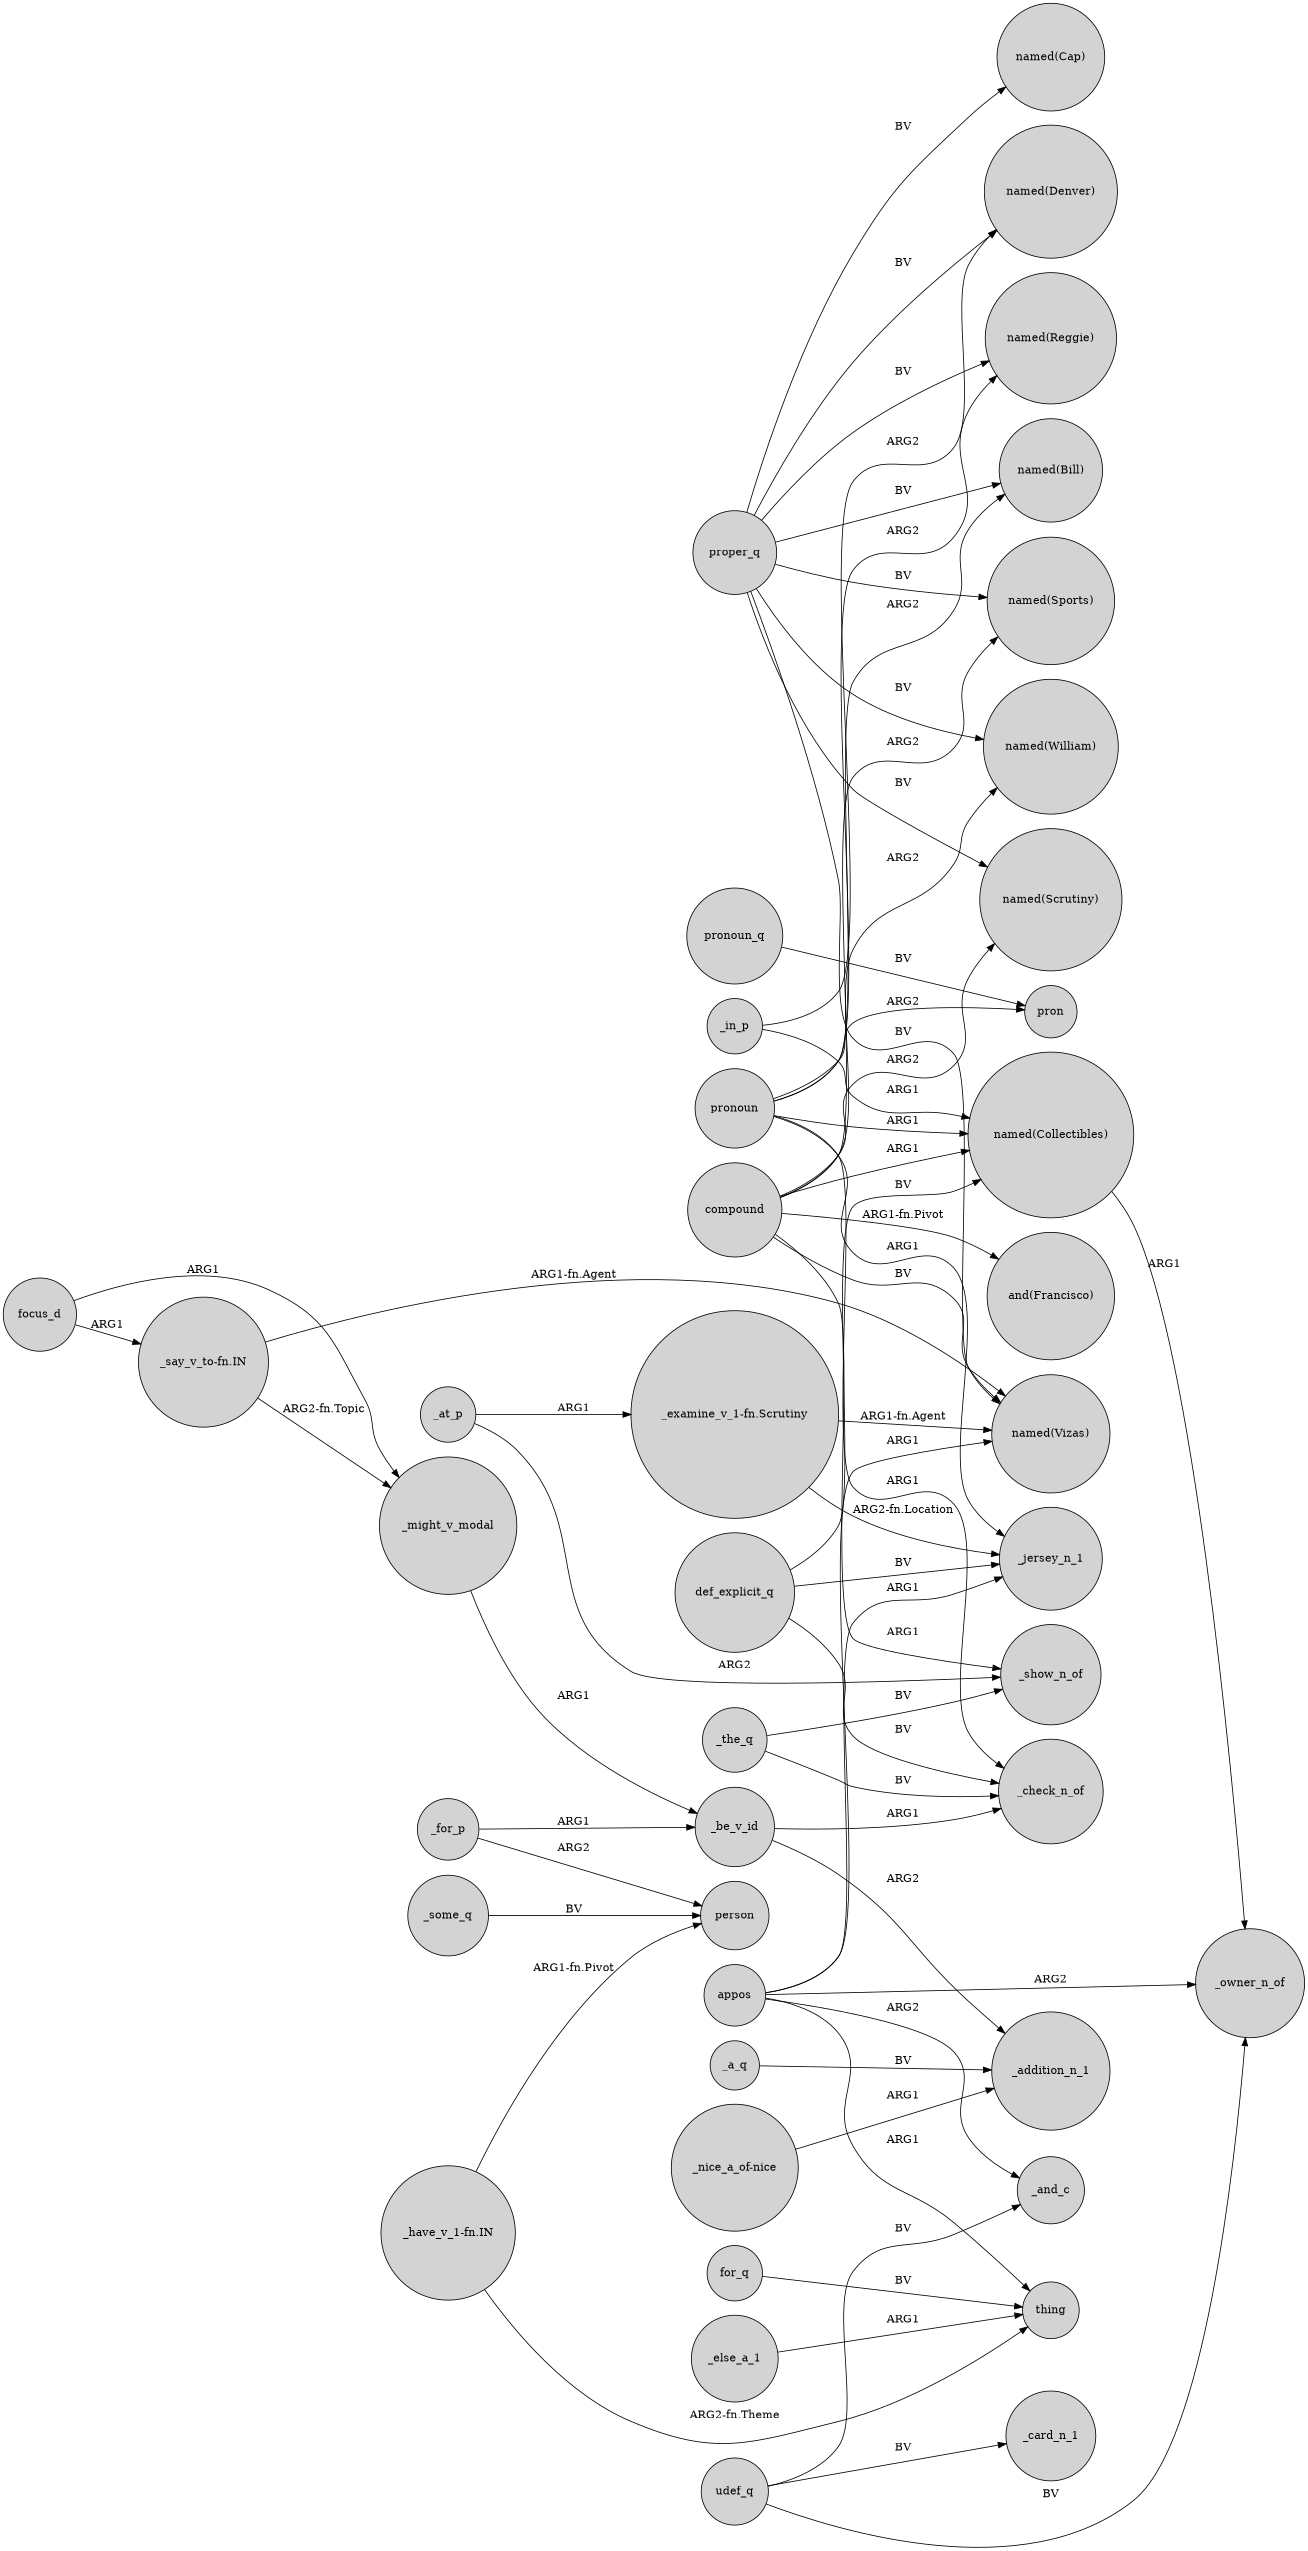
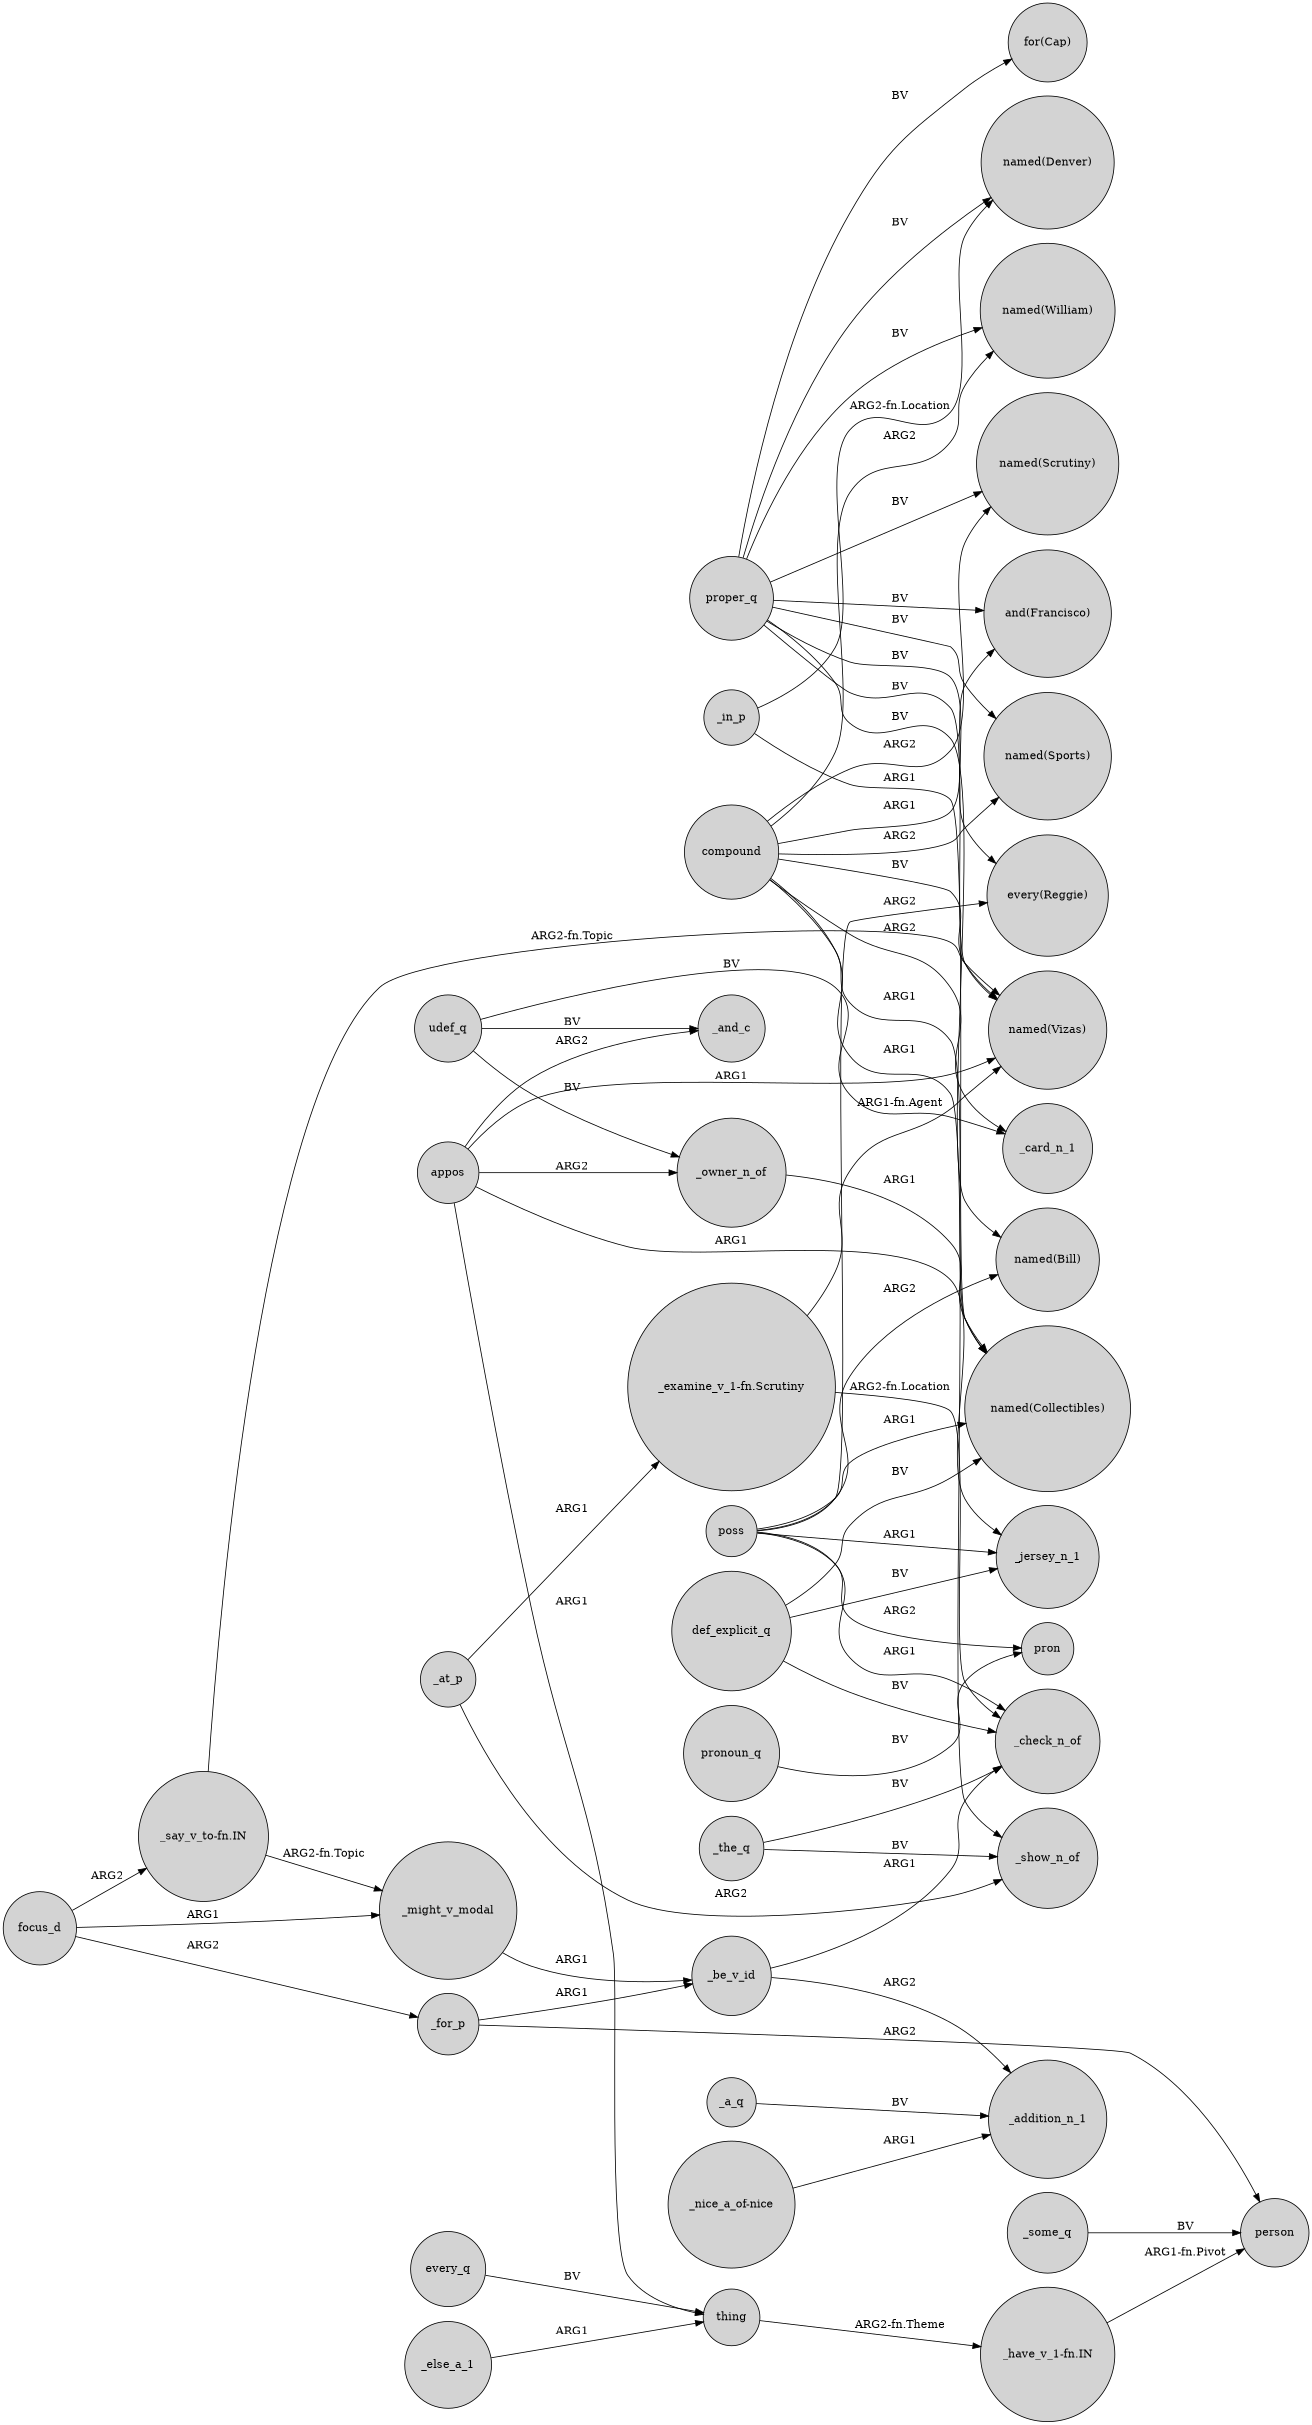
(1051, 57) -> (1048, 42)
(1051, 338) -> (1048, 896)
(903, 442) -> (900, 406)
none -> (874, 605)
none -> (932, 968)
(735, 1108) -> (732, 1531)
(903, 1215) -> (900, 806)
(574, 1275) -> (572, 936)
(108, 1325) -> (108, 1876)
(895, 1533) -> (951, 1413)
(1205, 1550) -> (924, 1220)
none -> (243, 1976)
(735, 2273) -> (448, 2269)
(737, 2443) -> (866, 2333)
